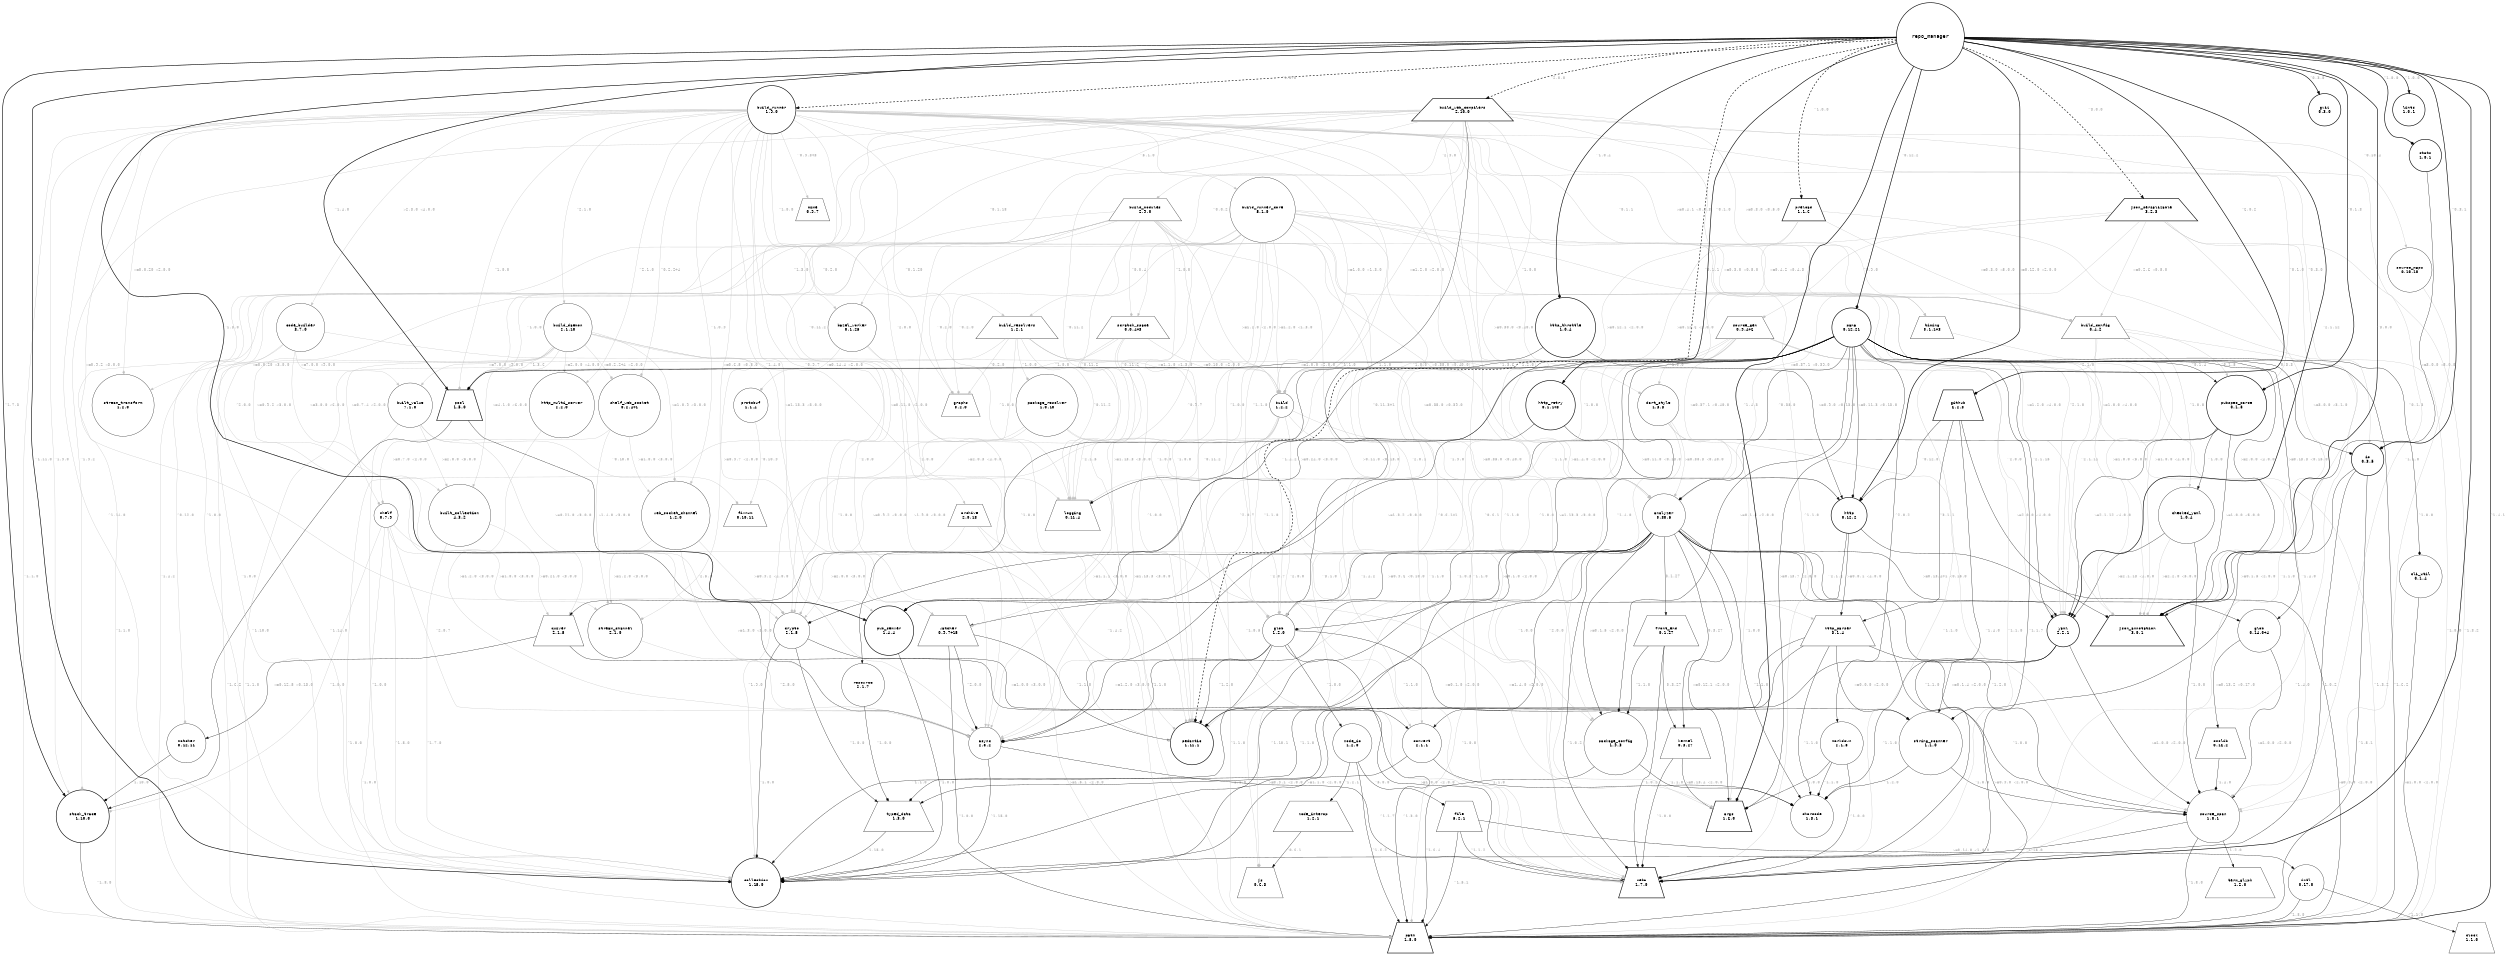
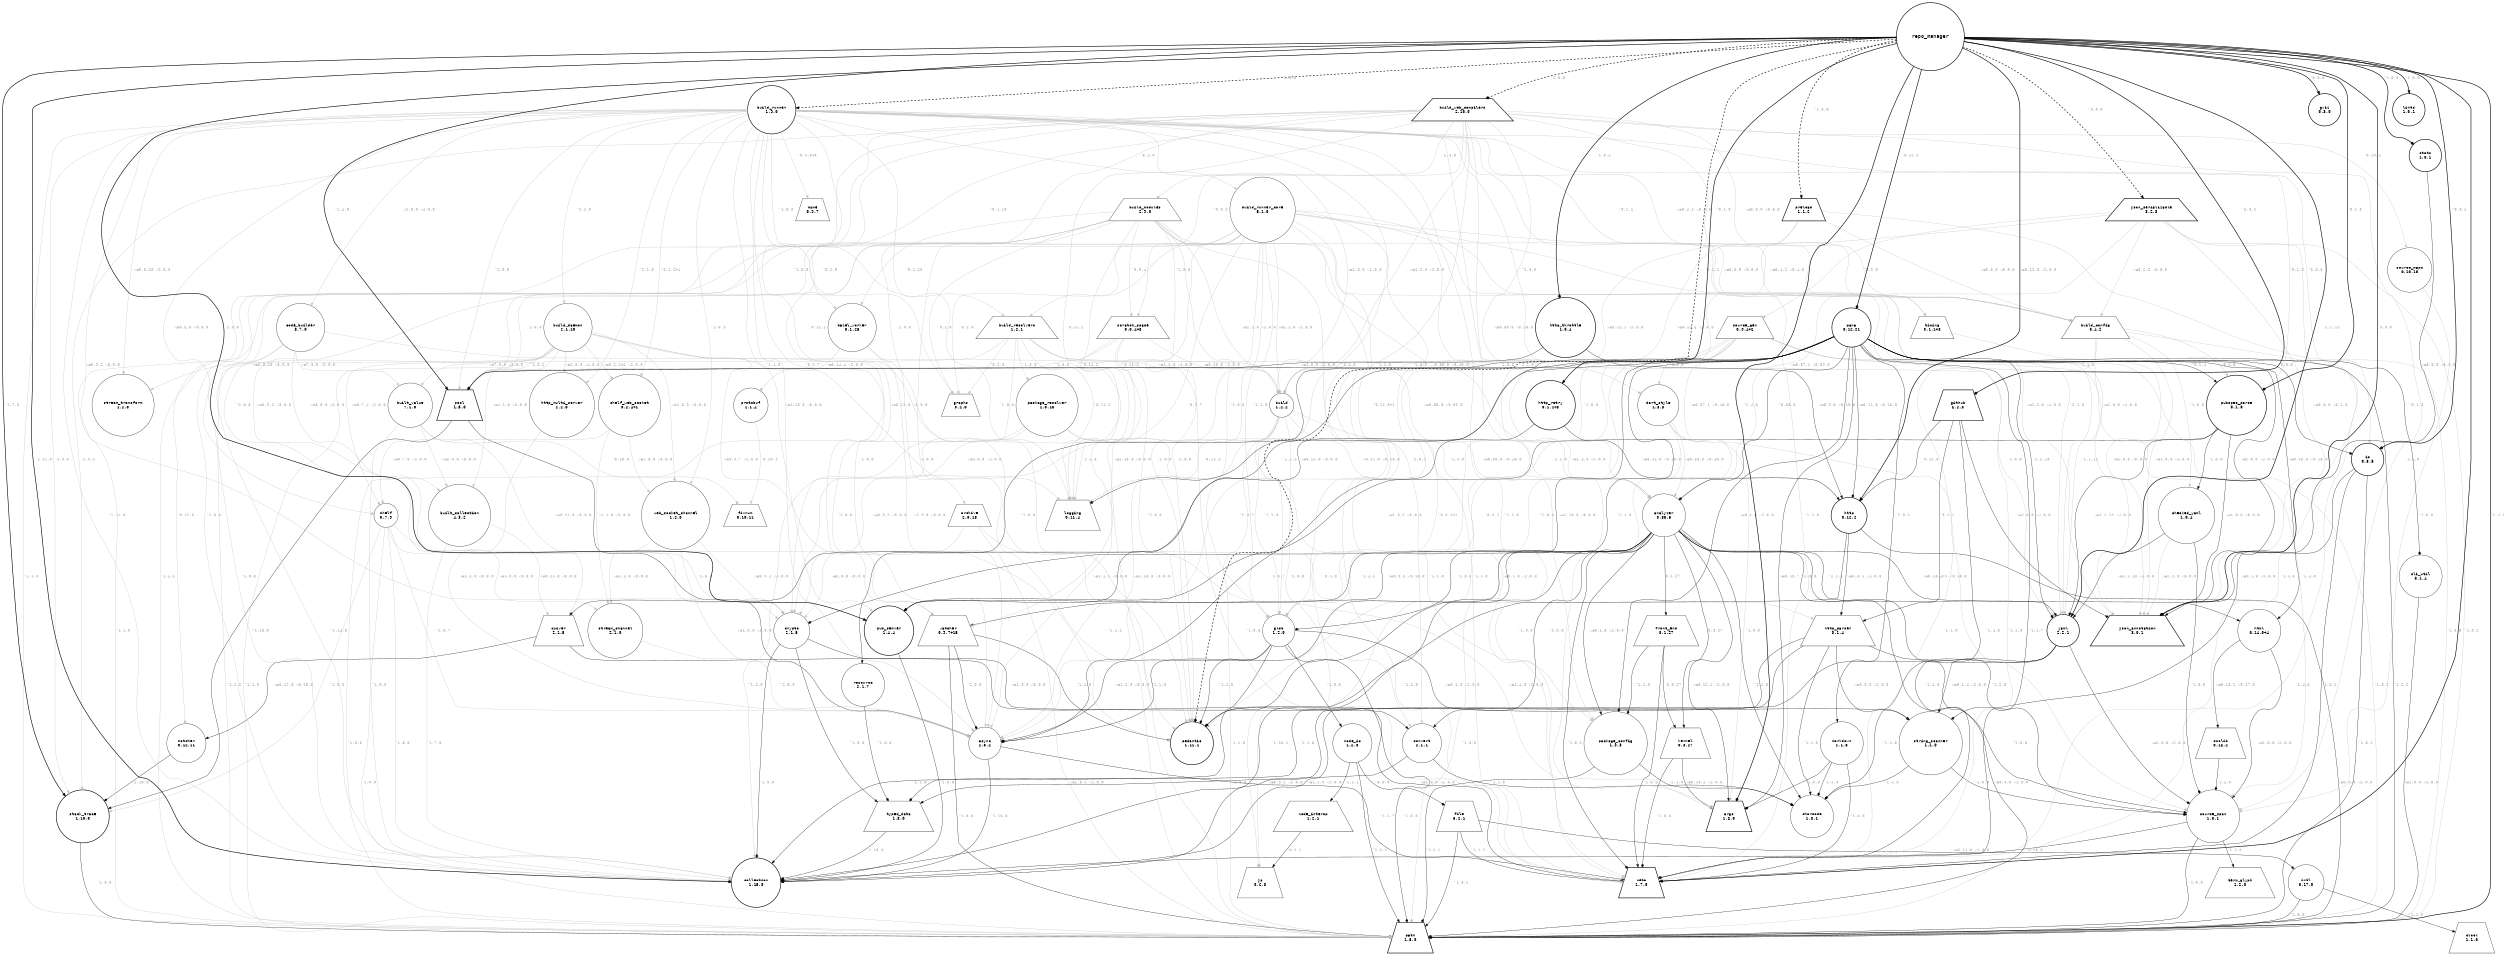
(1659, 56) -> (1659, 56)
(721, 382) -> (276, 208)
(1330, 386) -> (1330, 386)
(2259, 631) -> (2259, 631)
